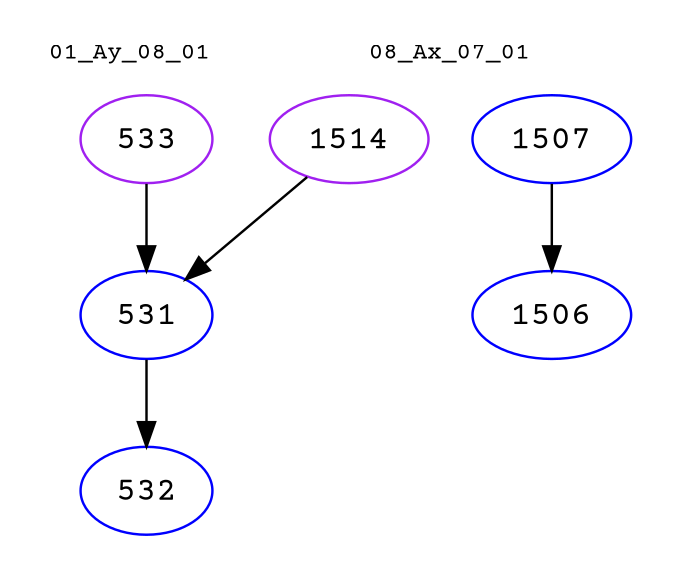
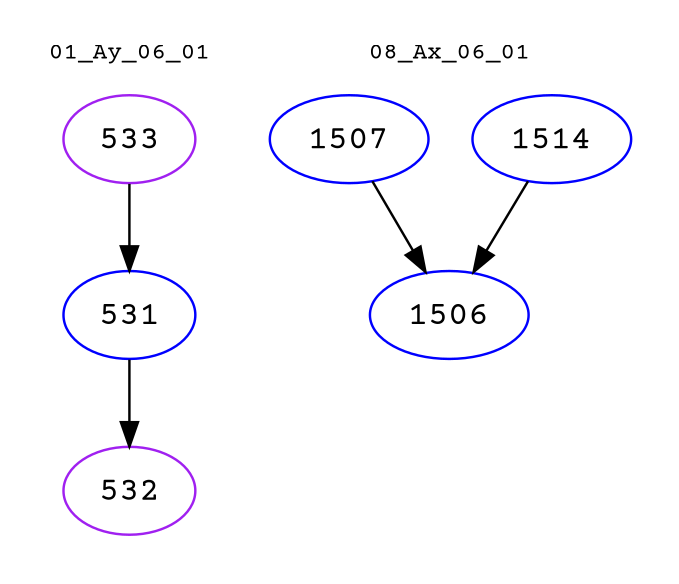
(131, 52) -> (131, 52)
(450, 52) -> (450, 52)
(349, 139) -> (552, 139)
(266, 212) -> (507, 216)
(146, 491) -> (129, 491)
